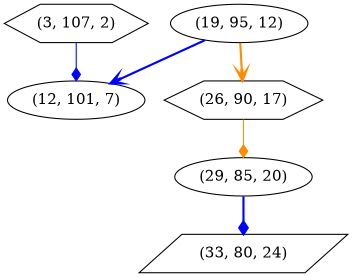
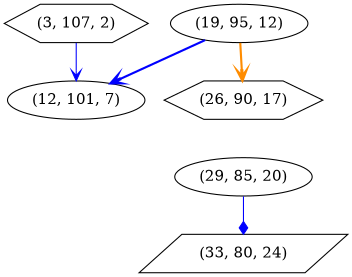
(76, 57) -> (76, 57)
(243, 132) -> none
(243, 209) -> (243, 209)
